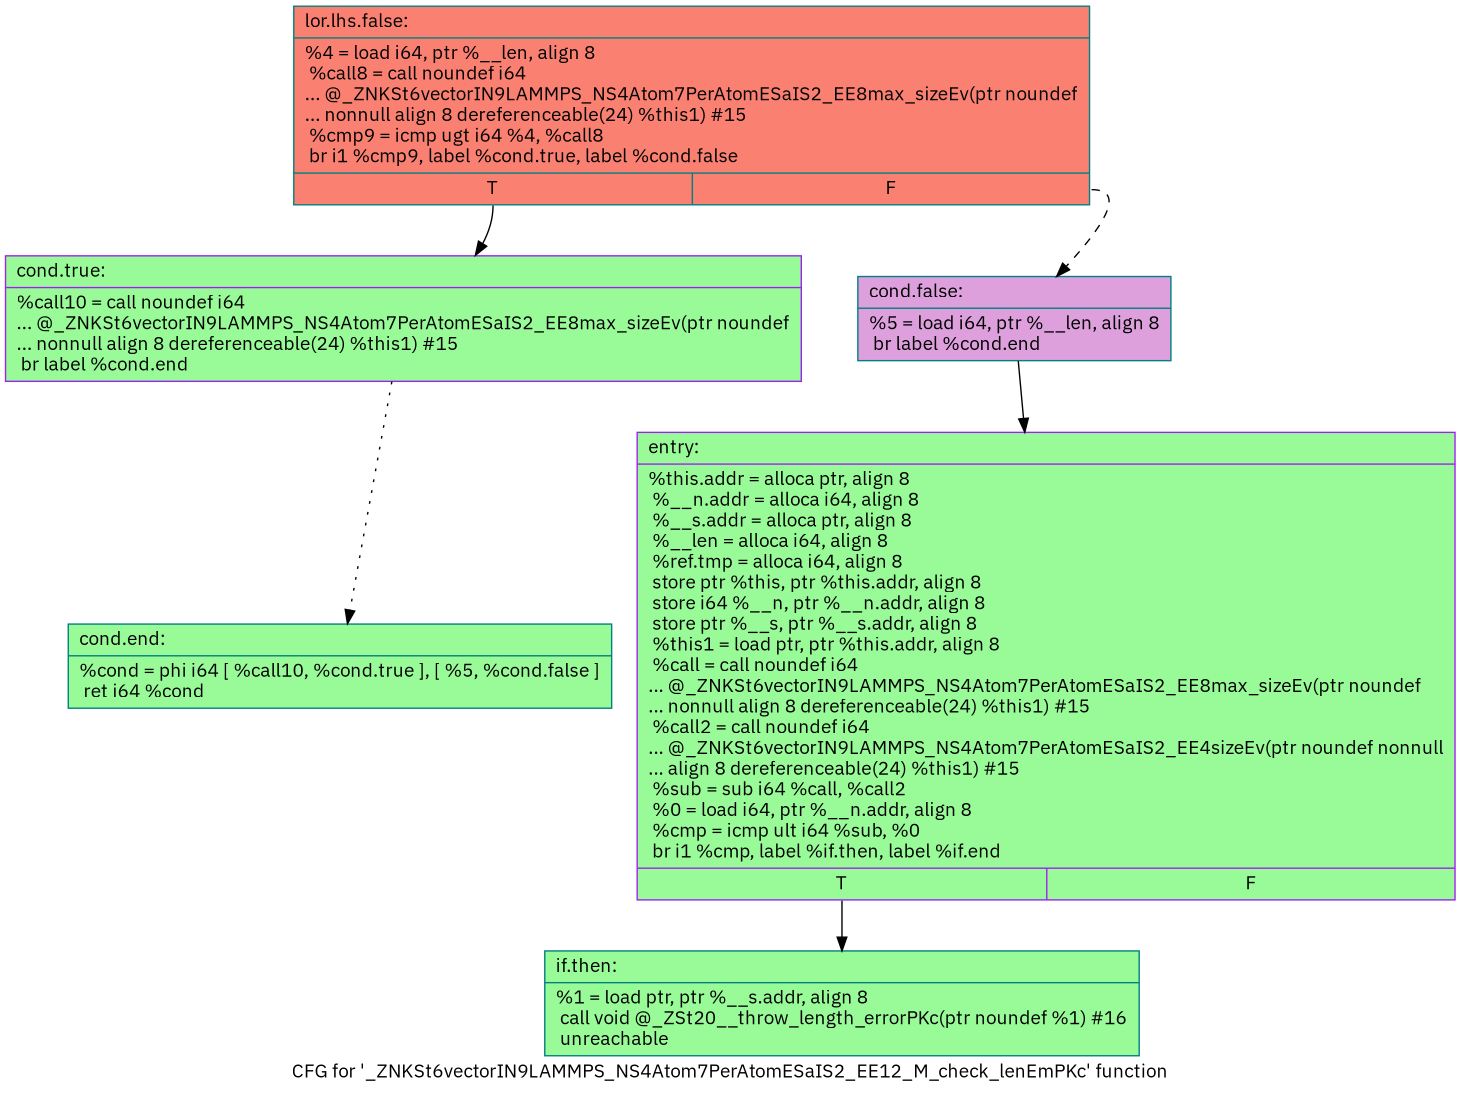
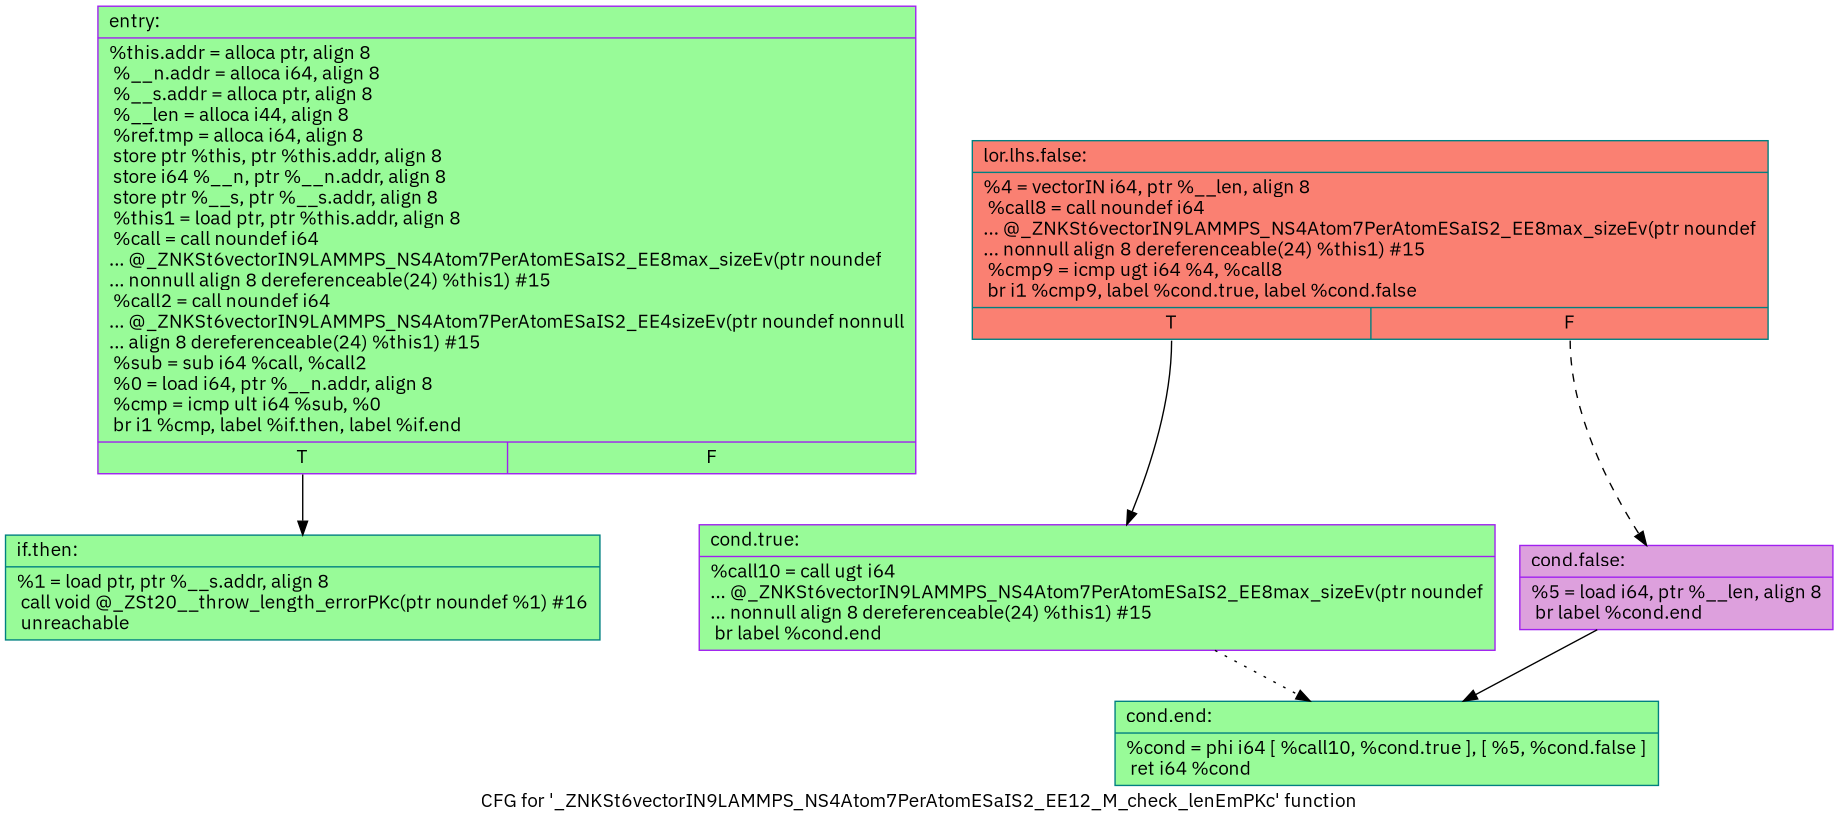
(450, 53) -> (1147, 188)
(131, 303) -> (803, 572)
(1014, 319) -> (1676, 588)
(1021, 390) -> (1536, 662)
(769, 541) -> (230, 115)
